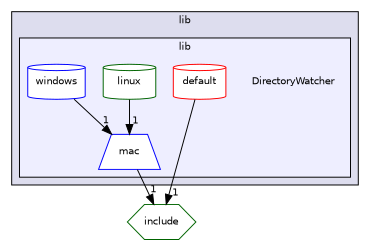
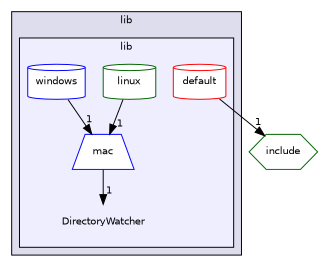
(143, 183) -> (103, 182)
